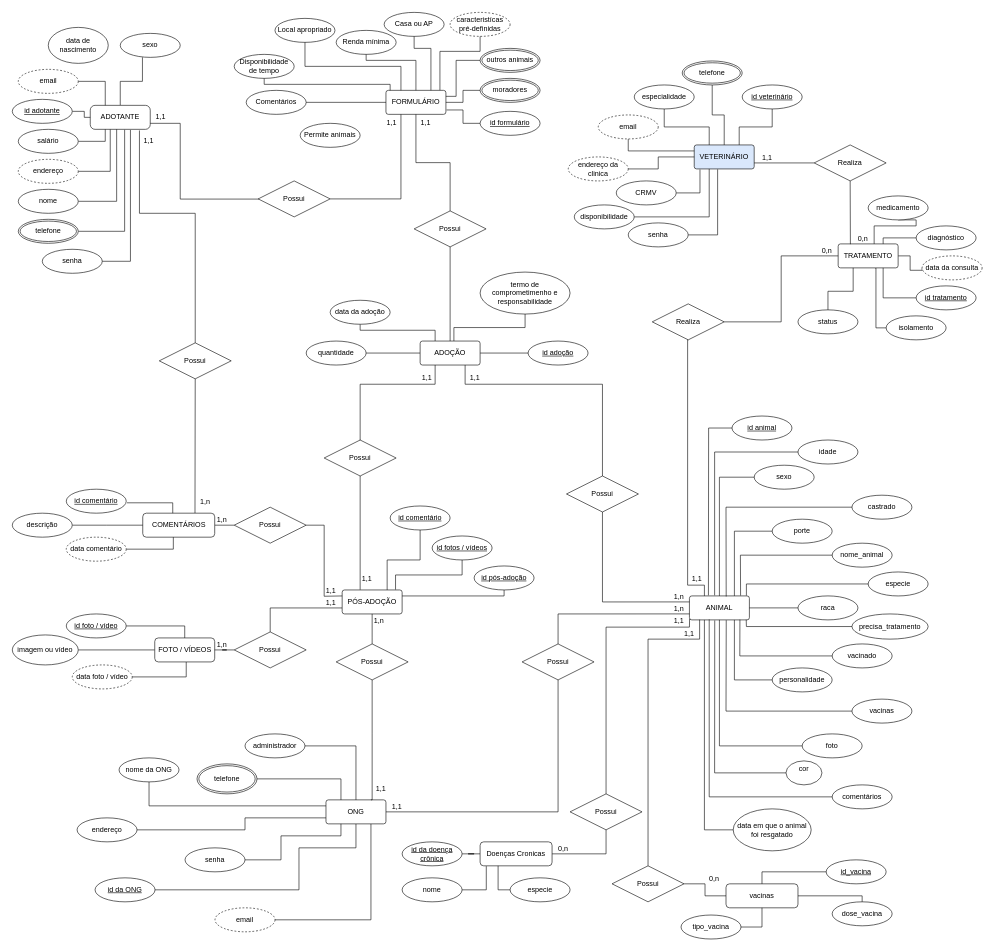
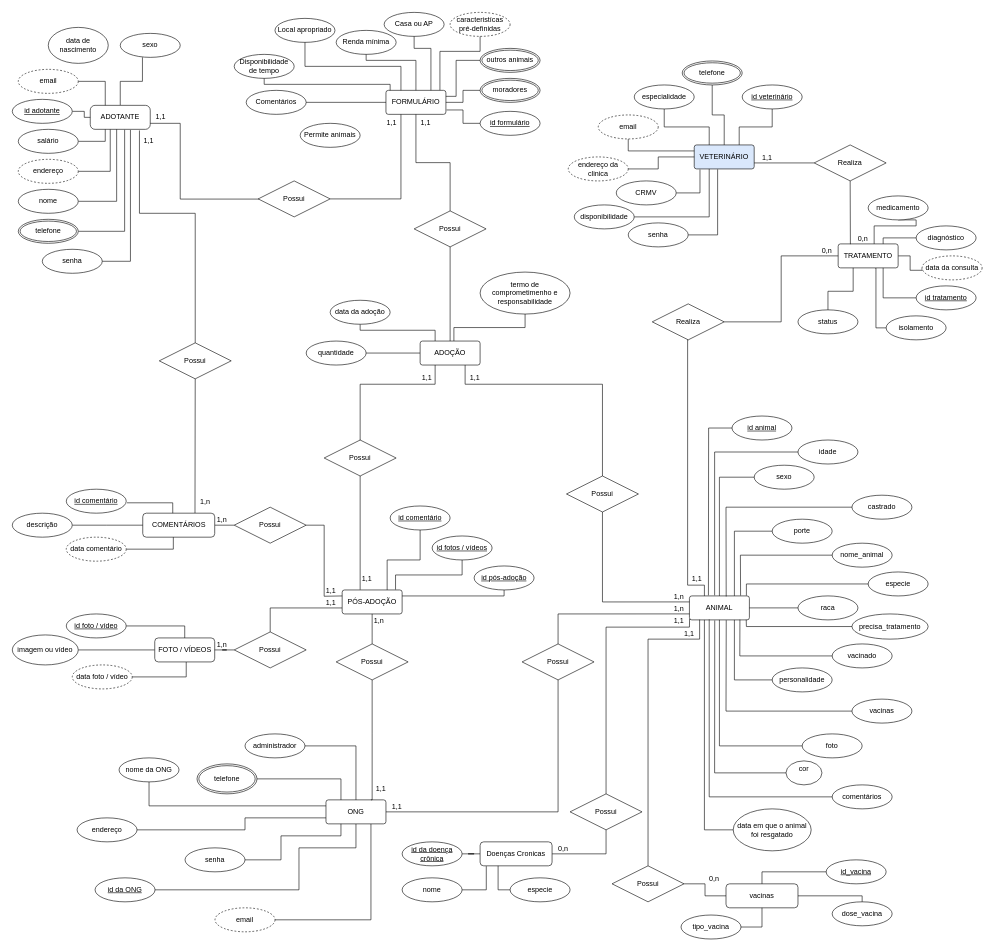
(504, 353) -> none
(558, 353) -> none
